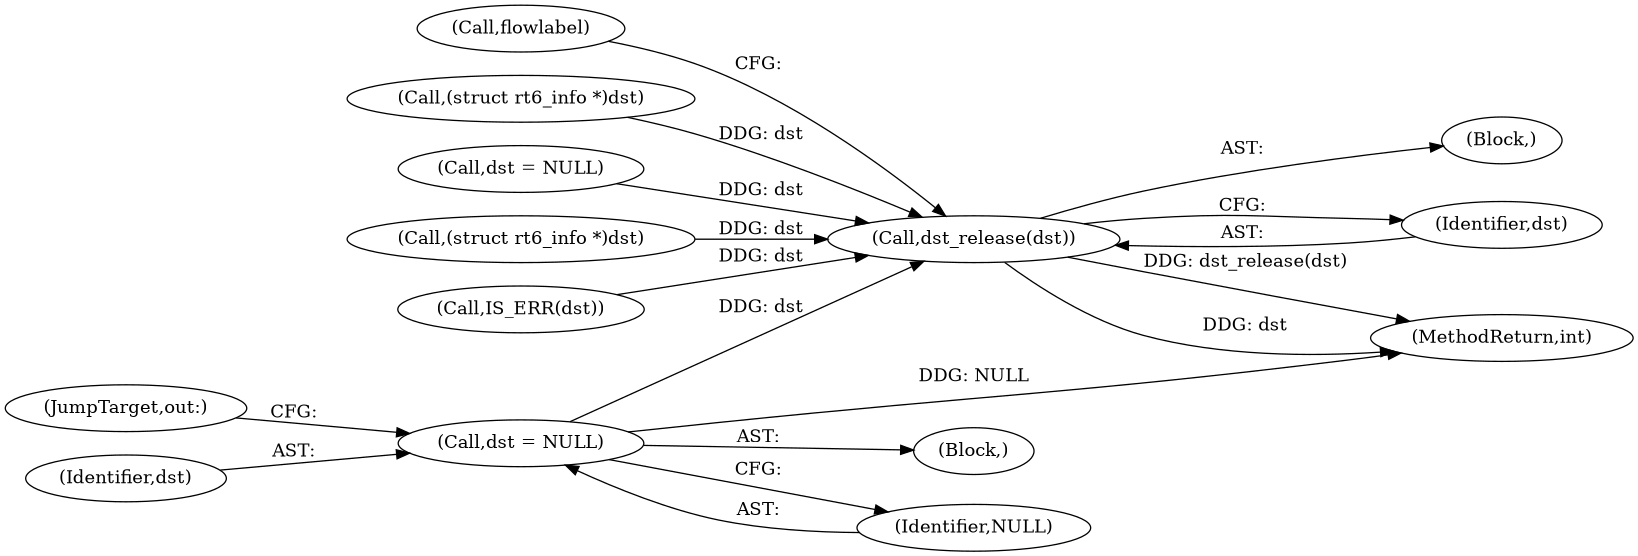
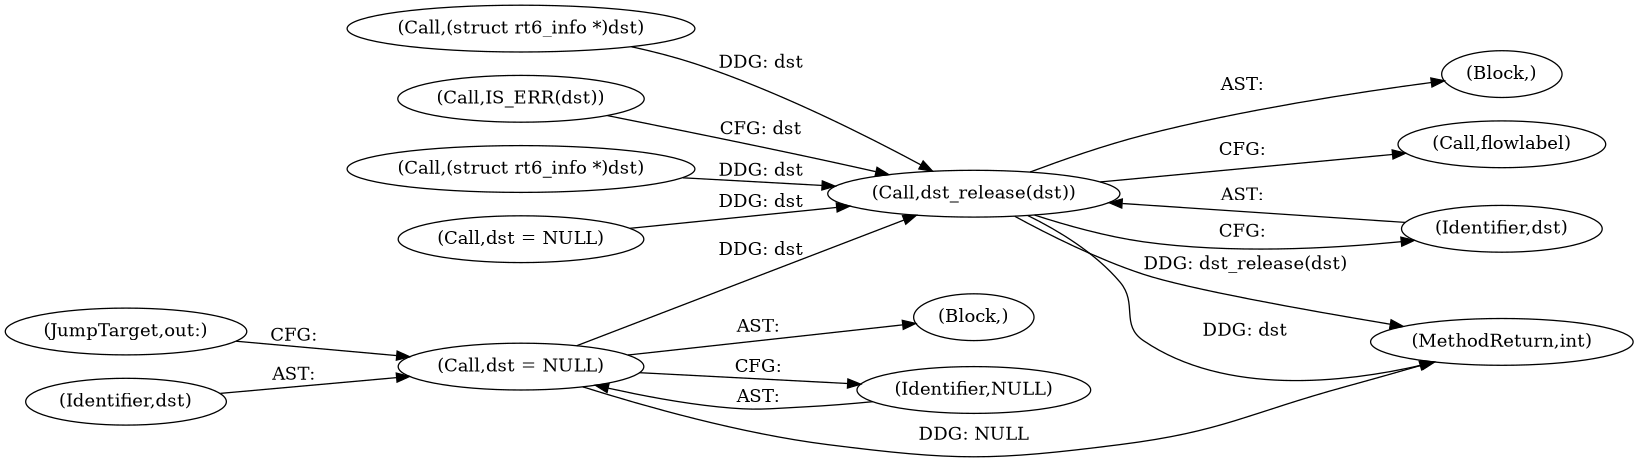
(782, 104) -> (1246, 168)
(761, 257) -> (761, 129)
